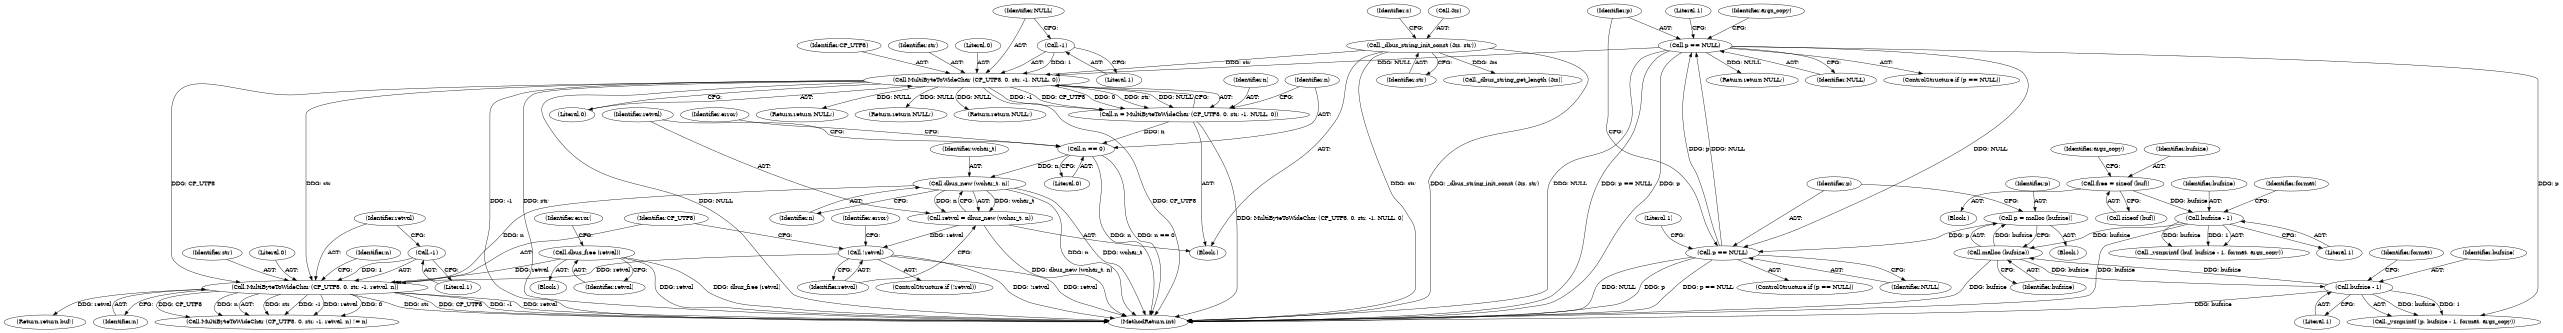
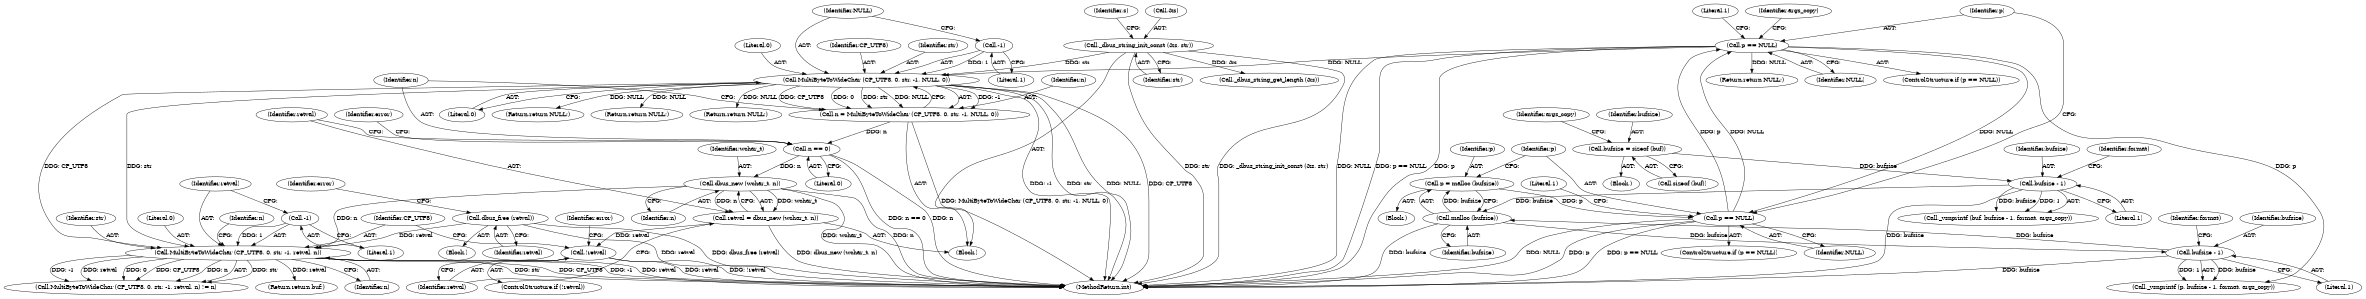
(2115, 184) -> (1627, 149)
(617, 264) -> none
